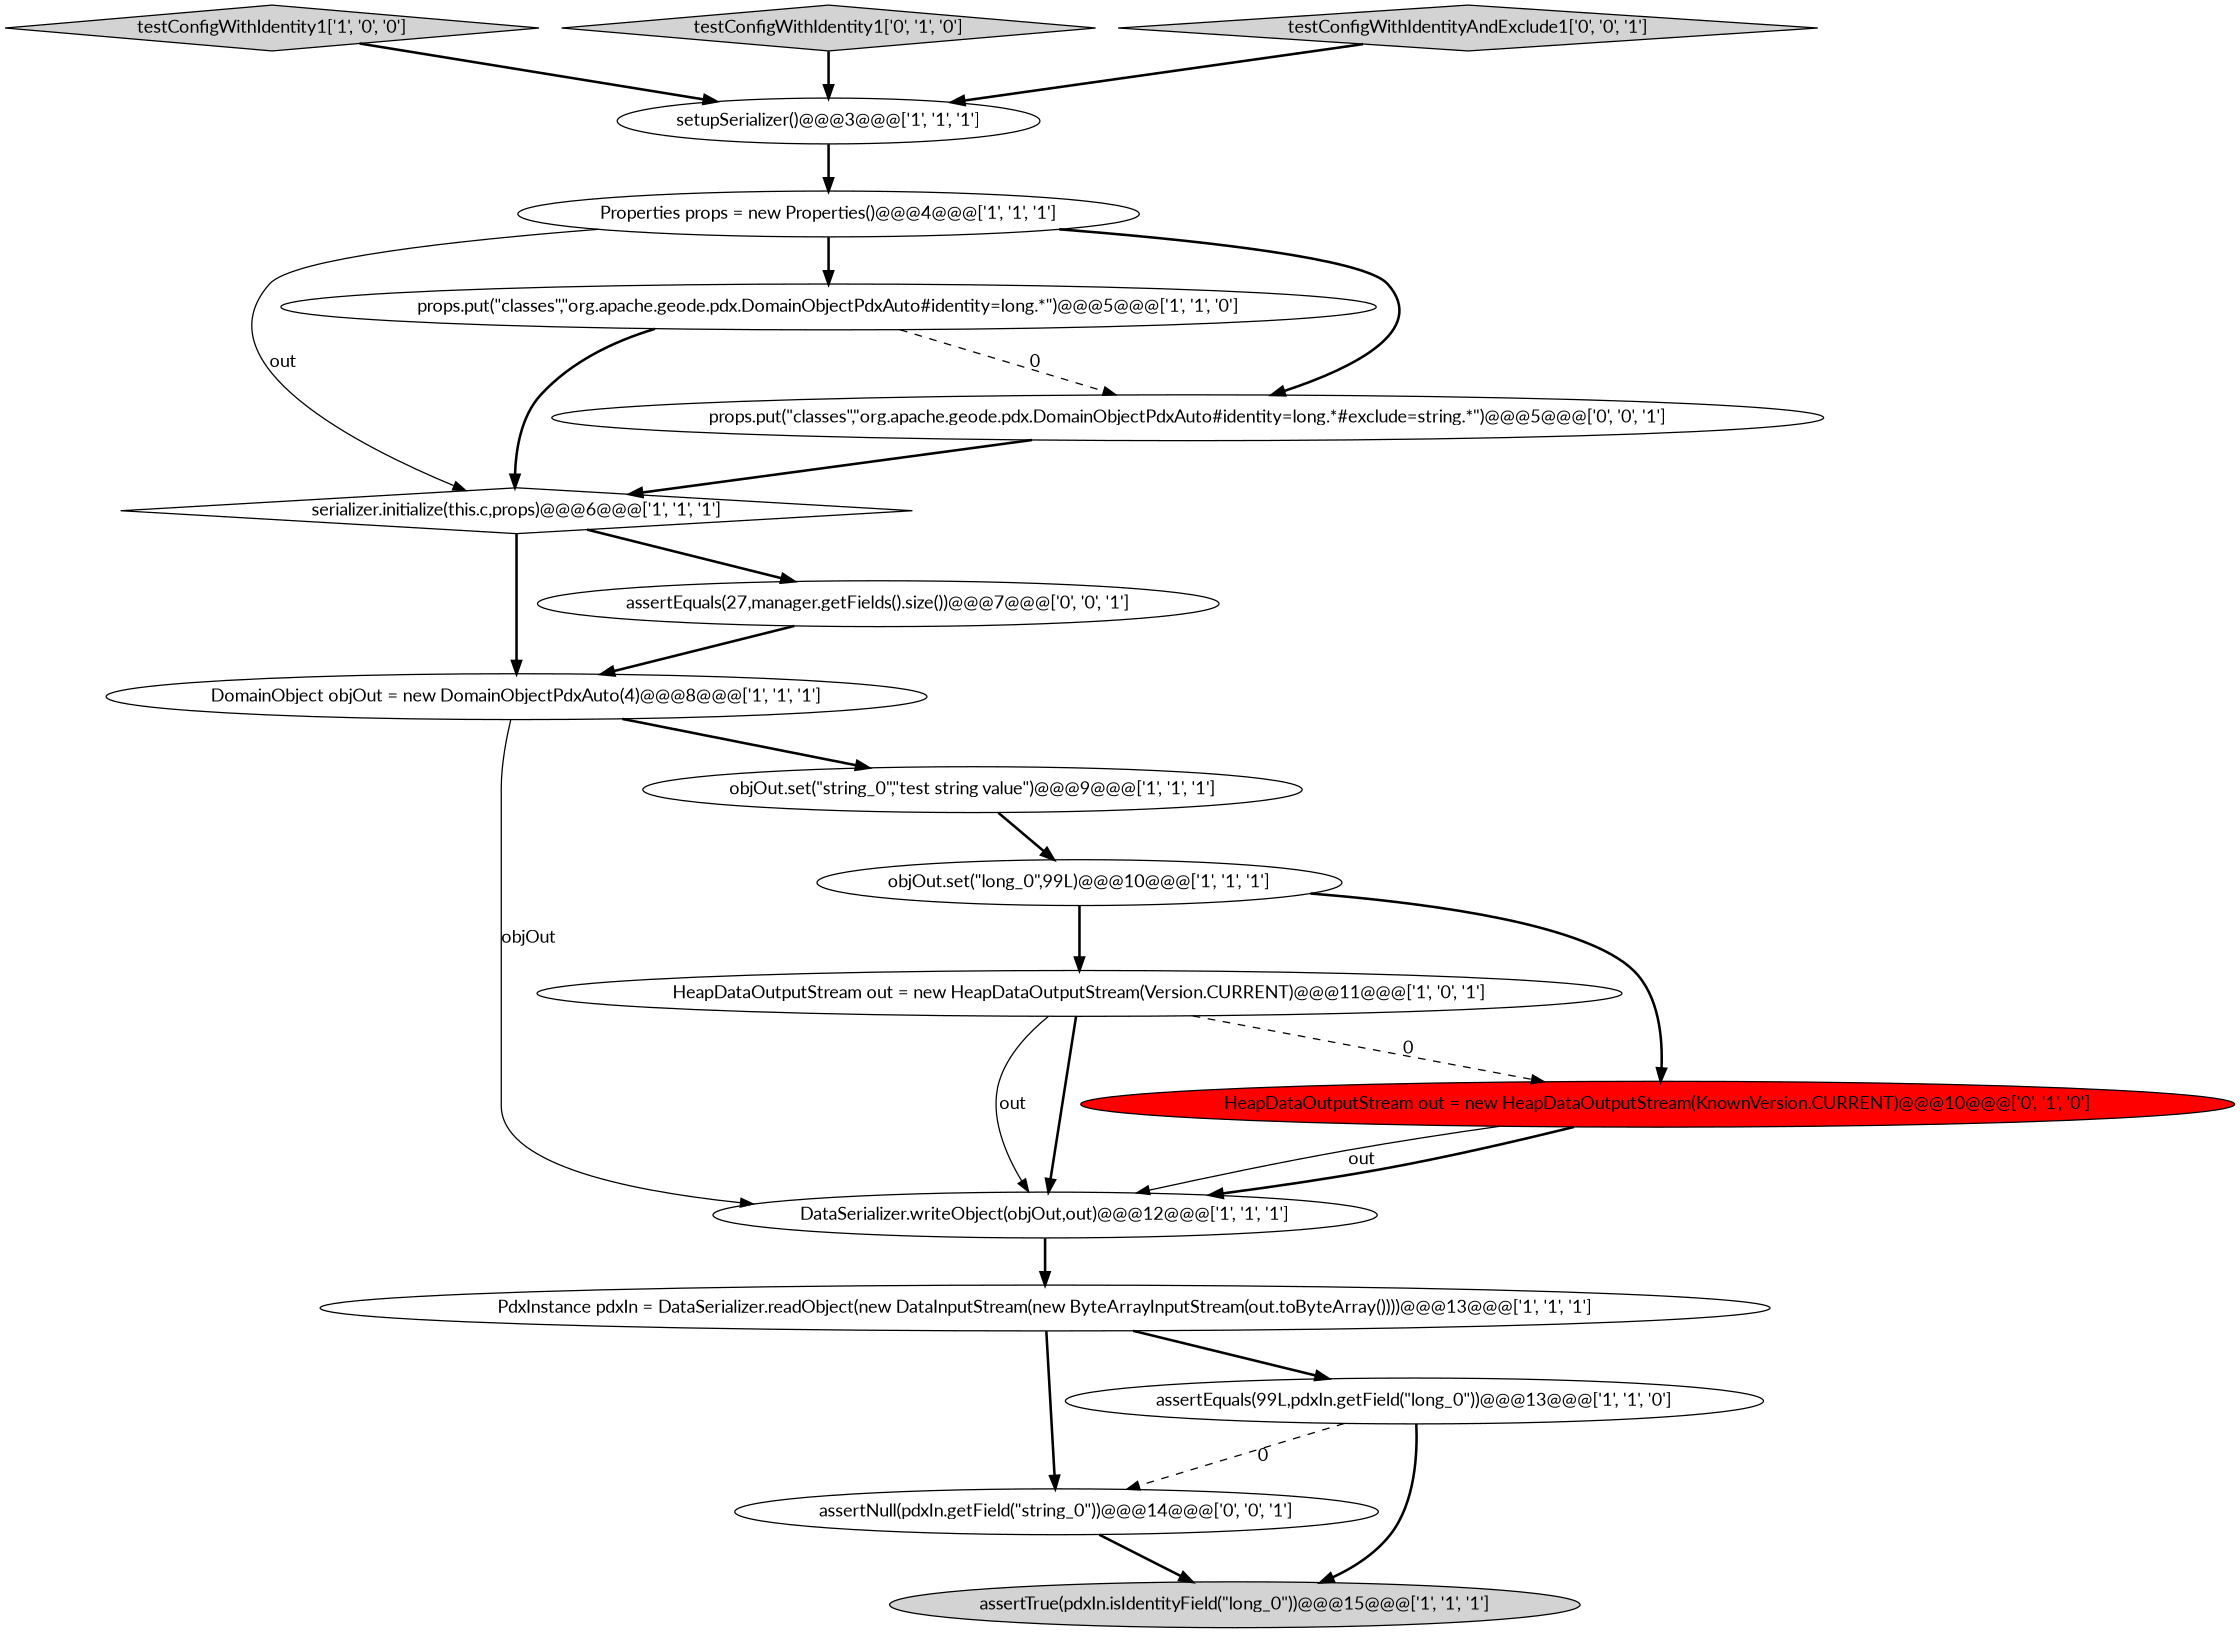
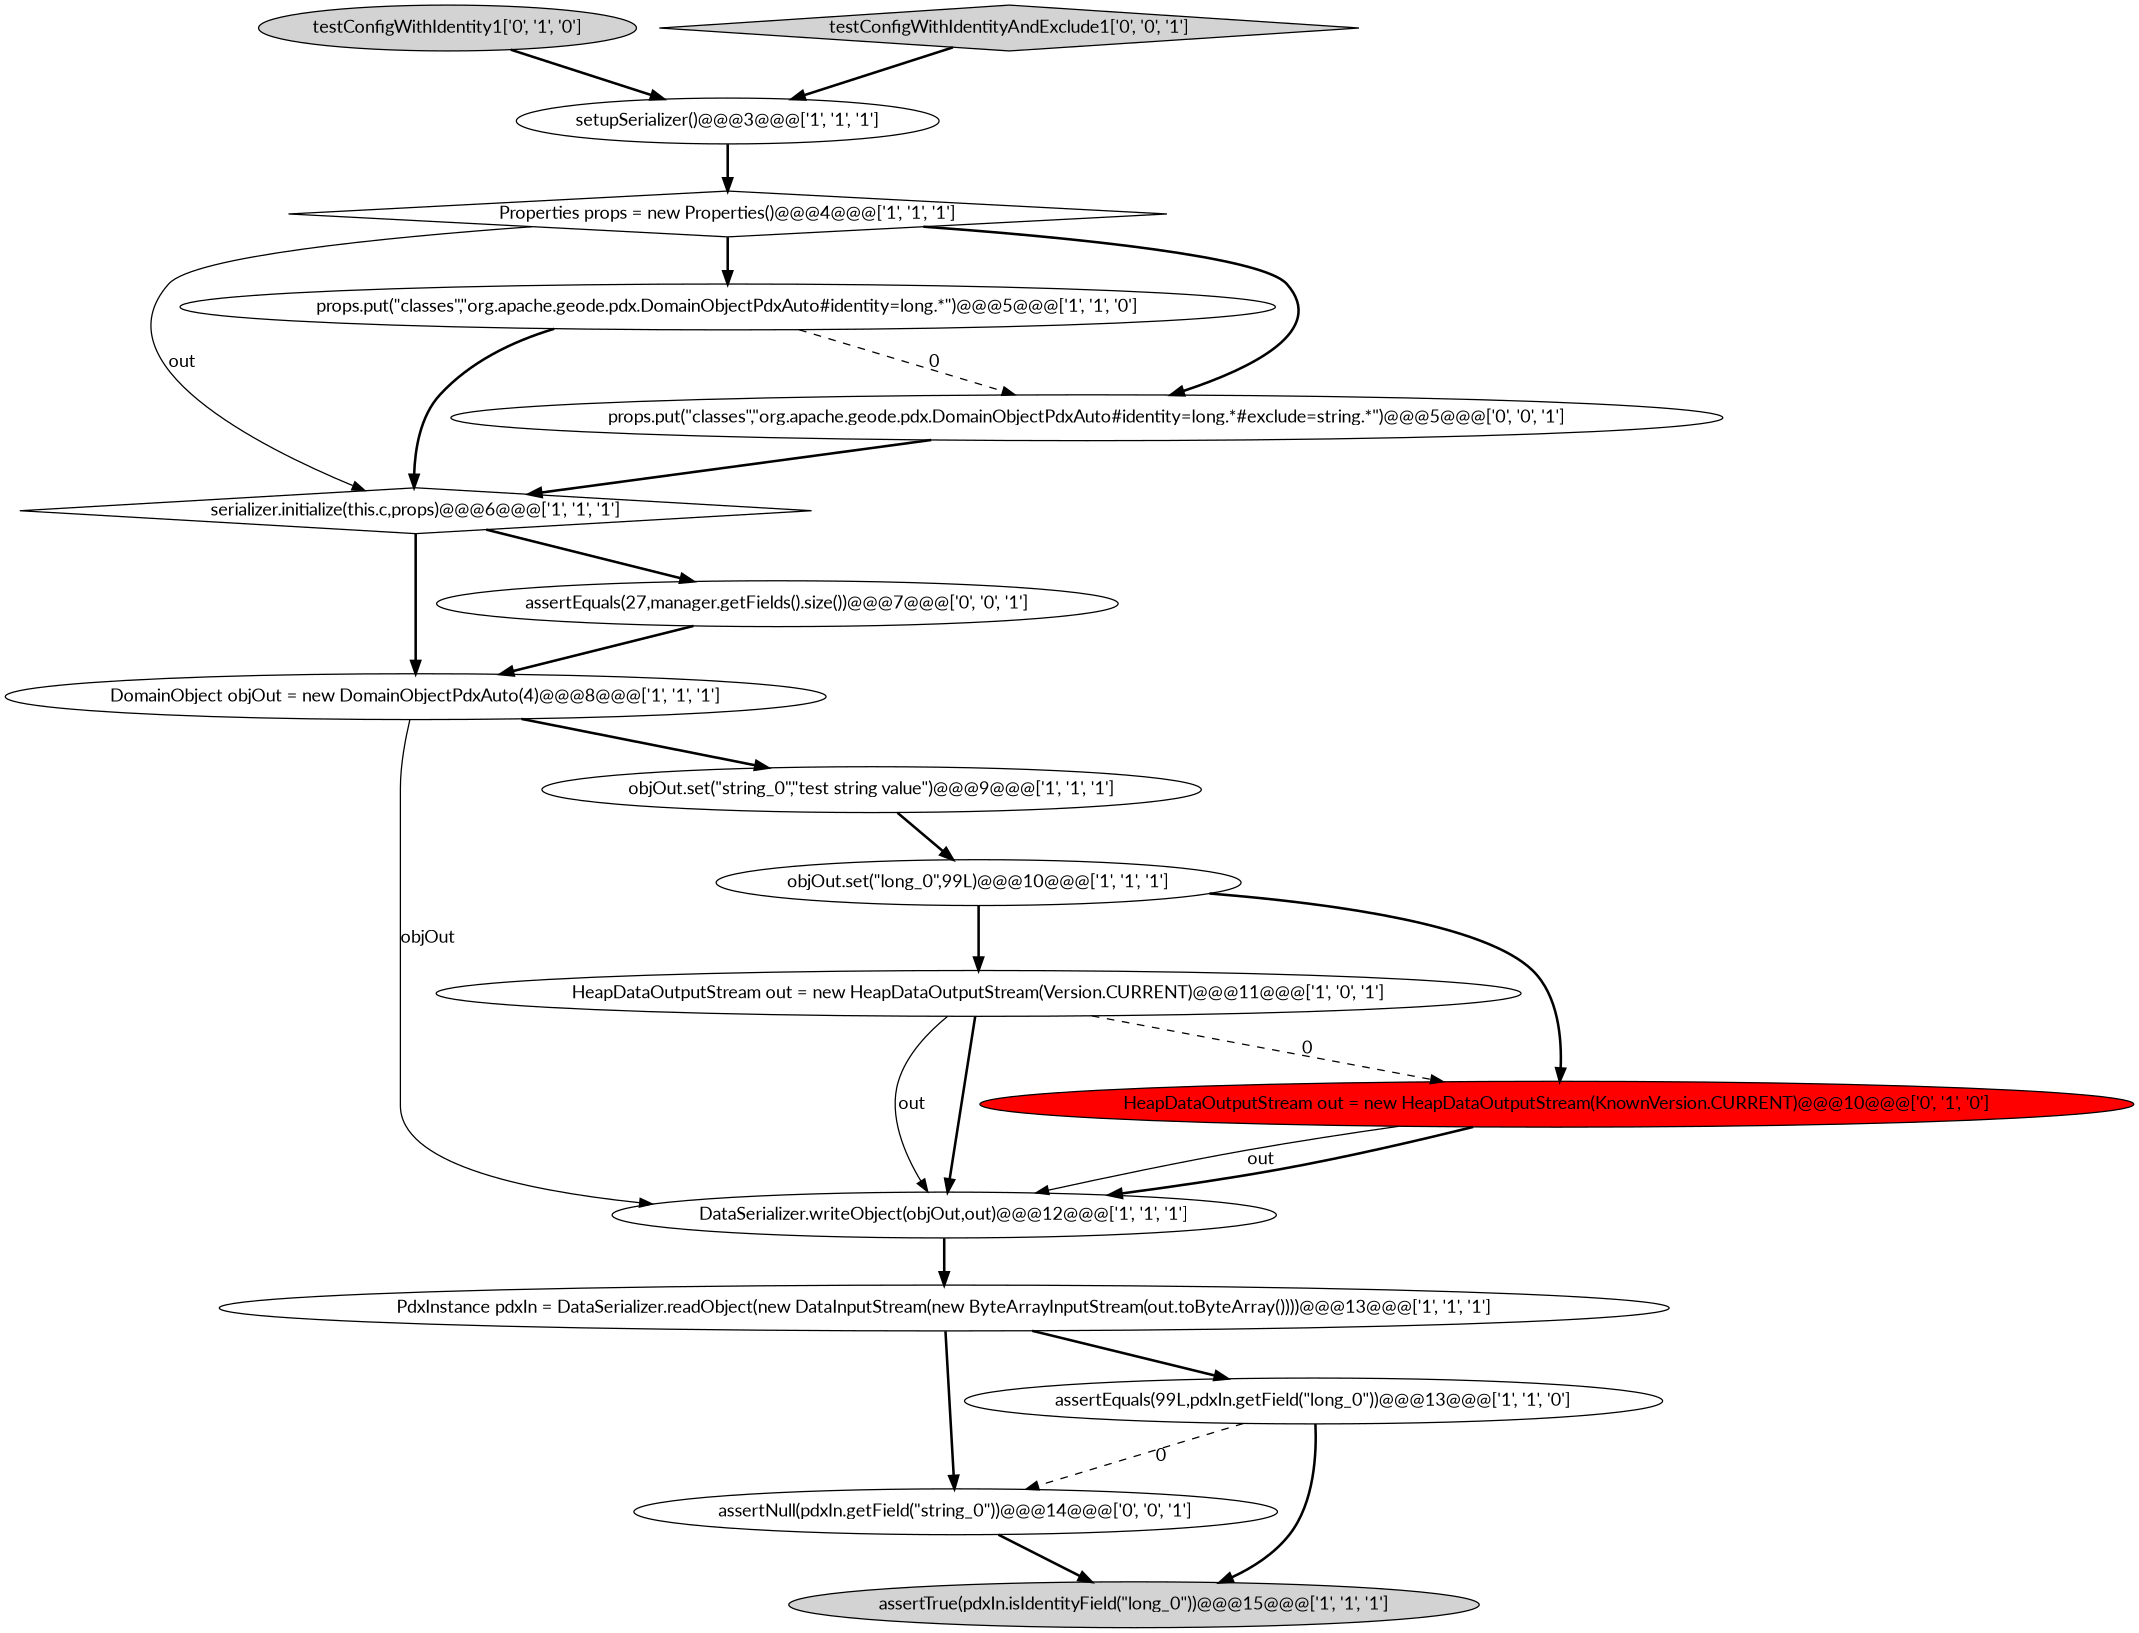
(272, 28) -> none
(829, 28) -> (448, 28)
(829, 214) -> (728, 214)
